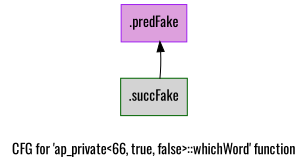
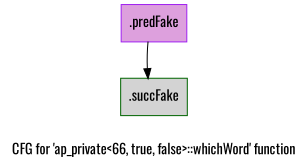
(161, 65) -> (147, 55)
